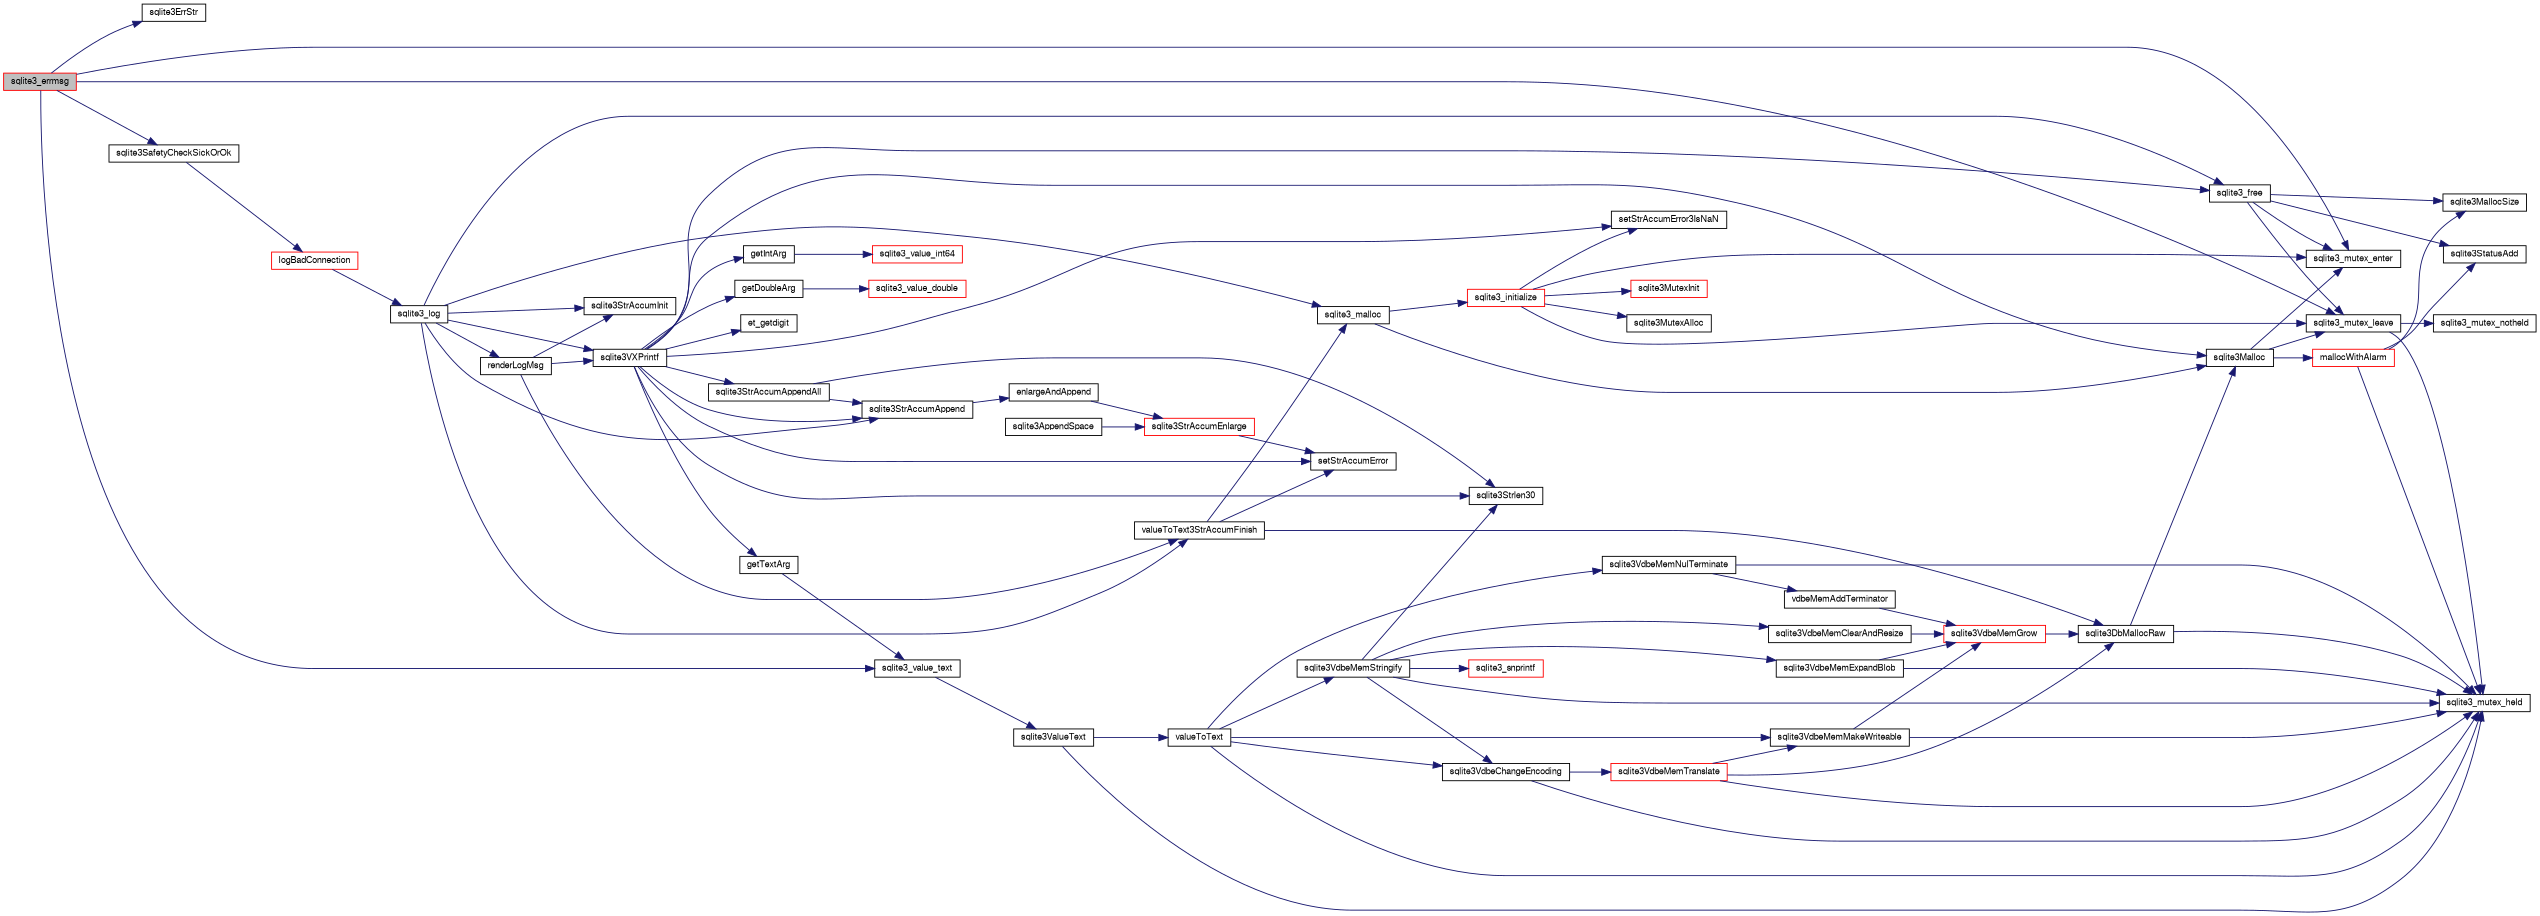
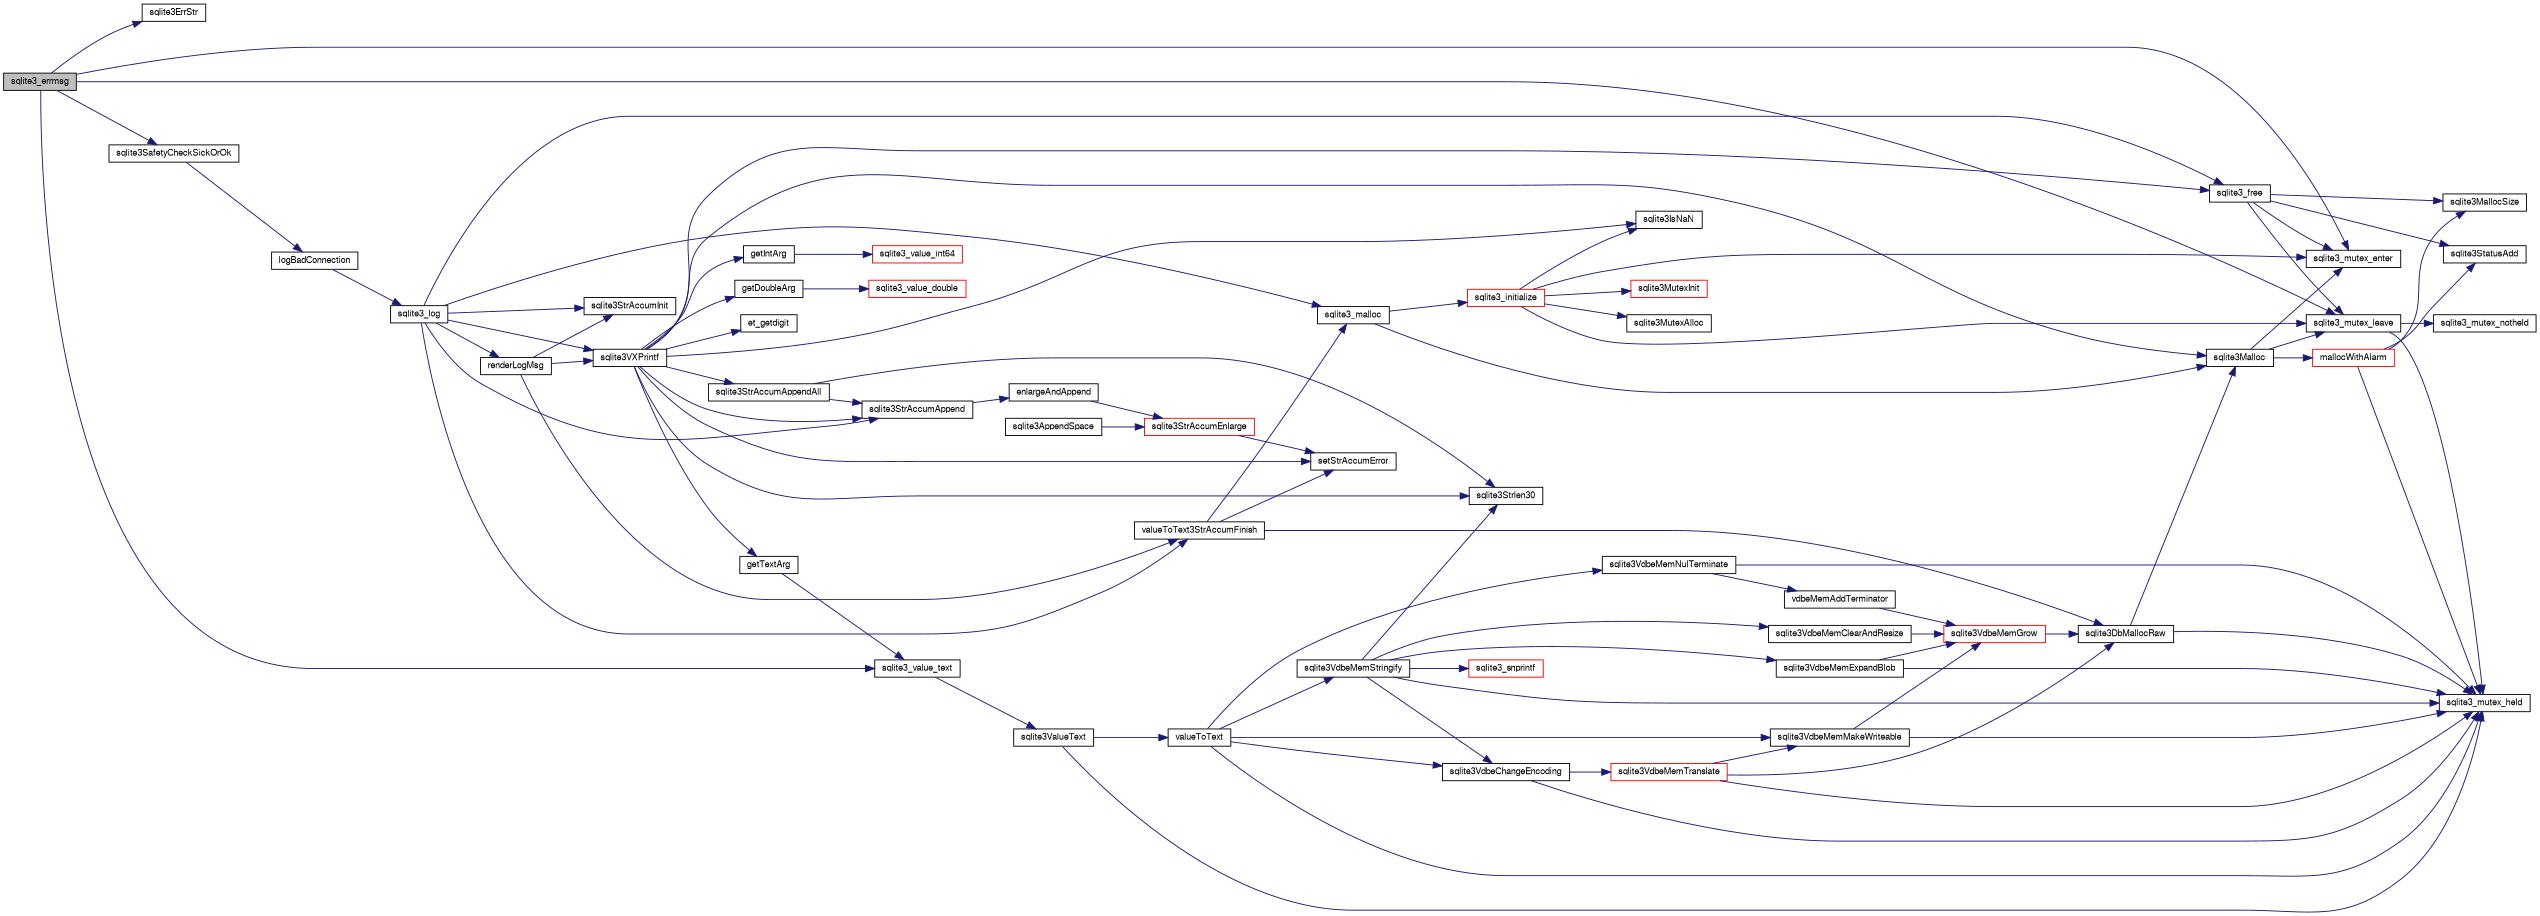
(40, 82) -> (40, 82)
(1669, 220) -> (1669, 220)
(315, 261) -> (315, 261)
